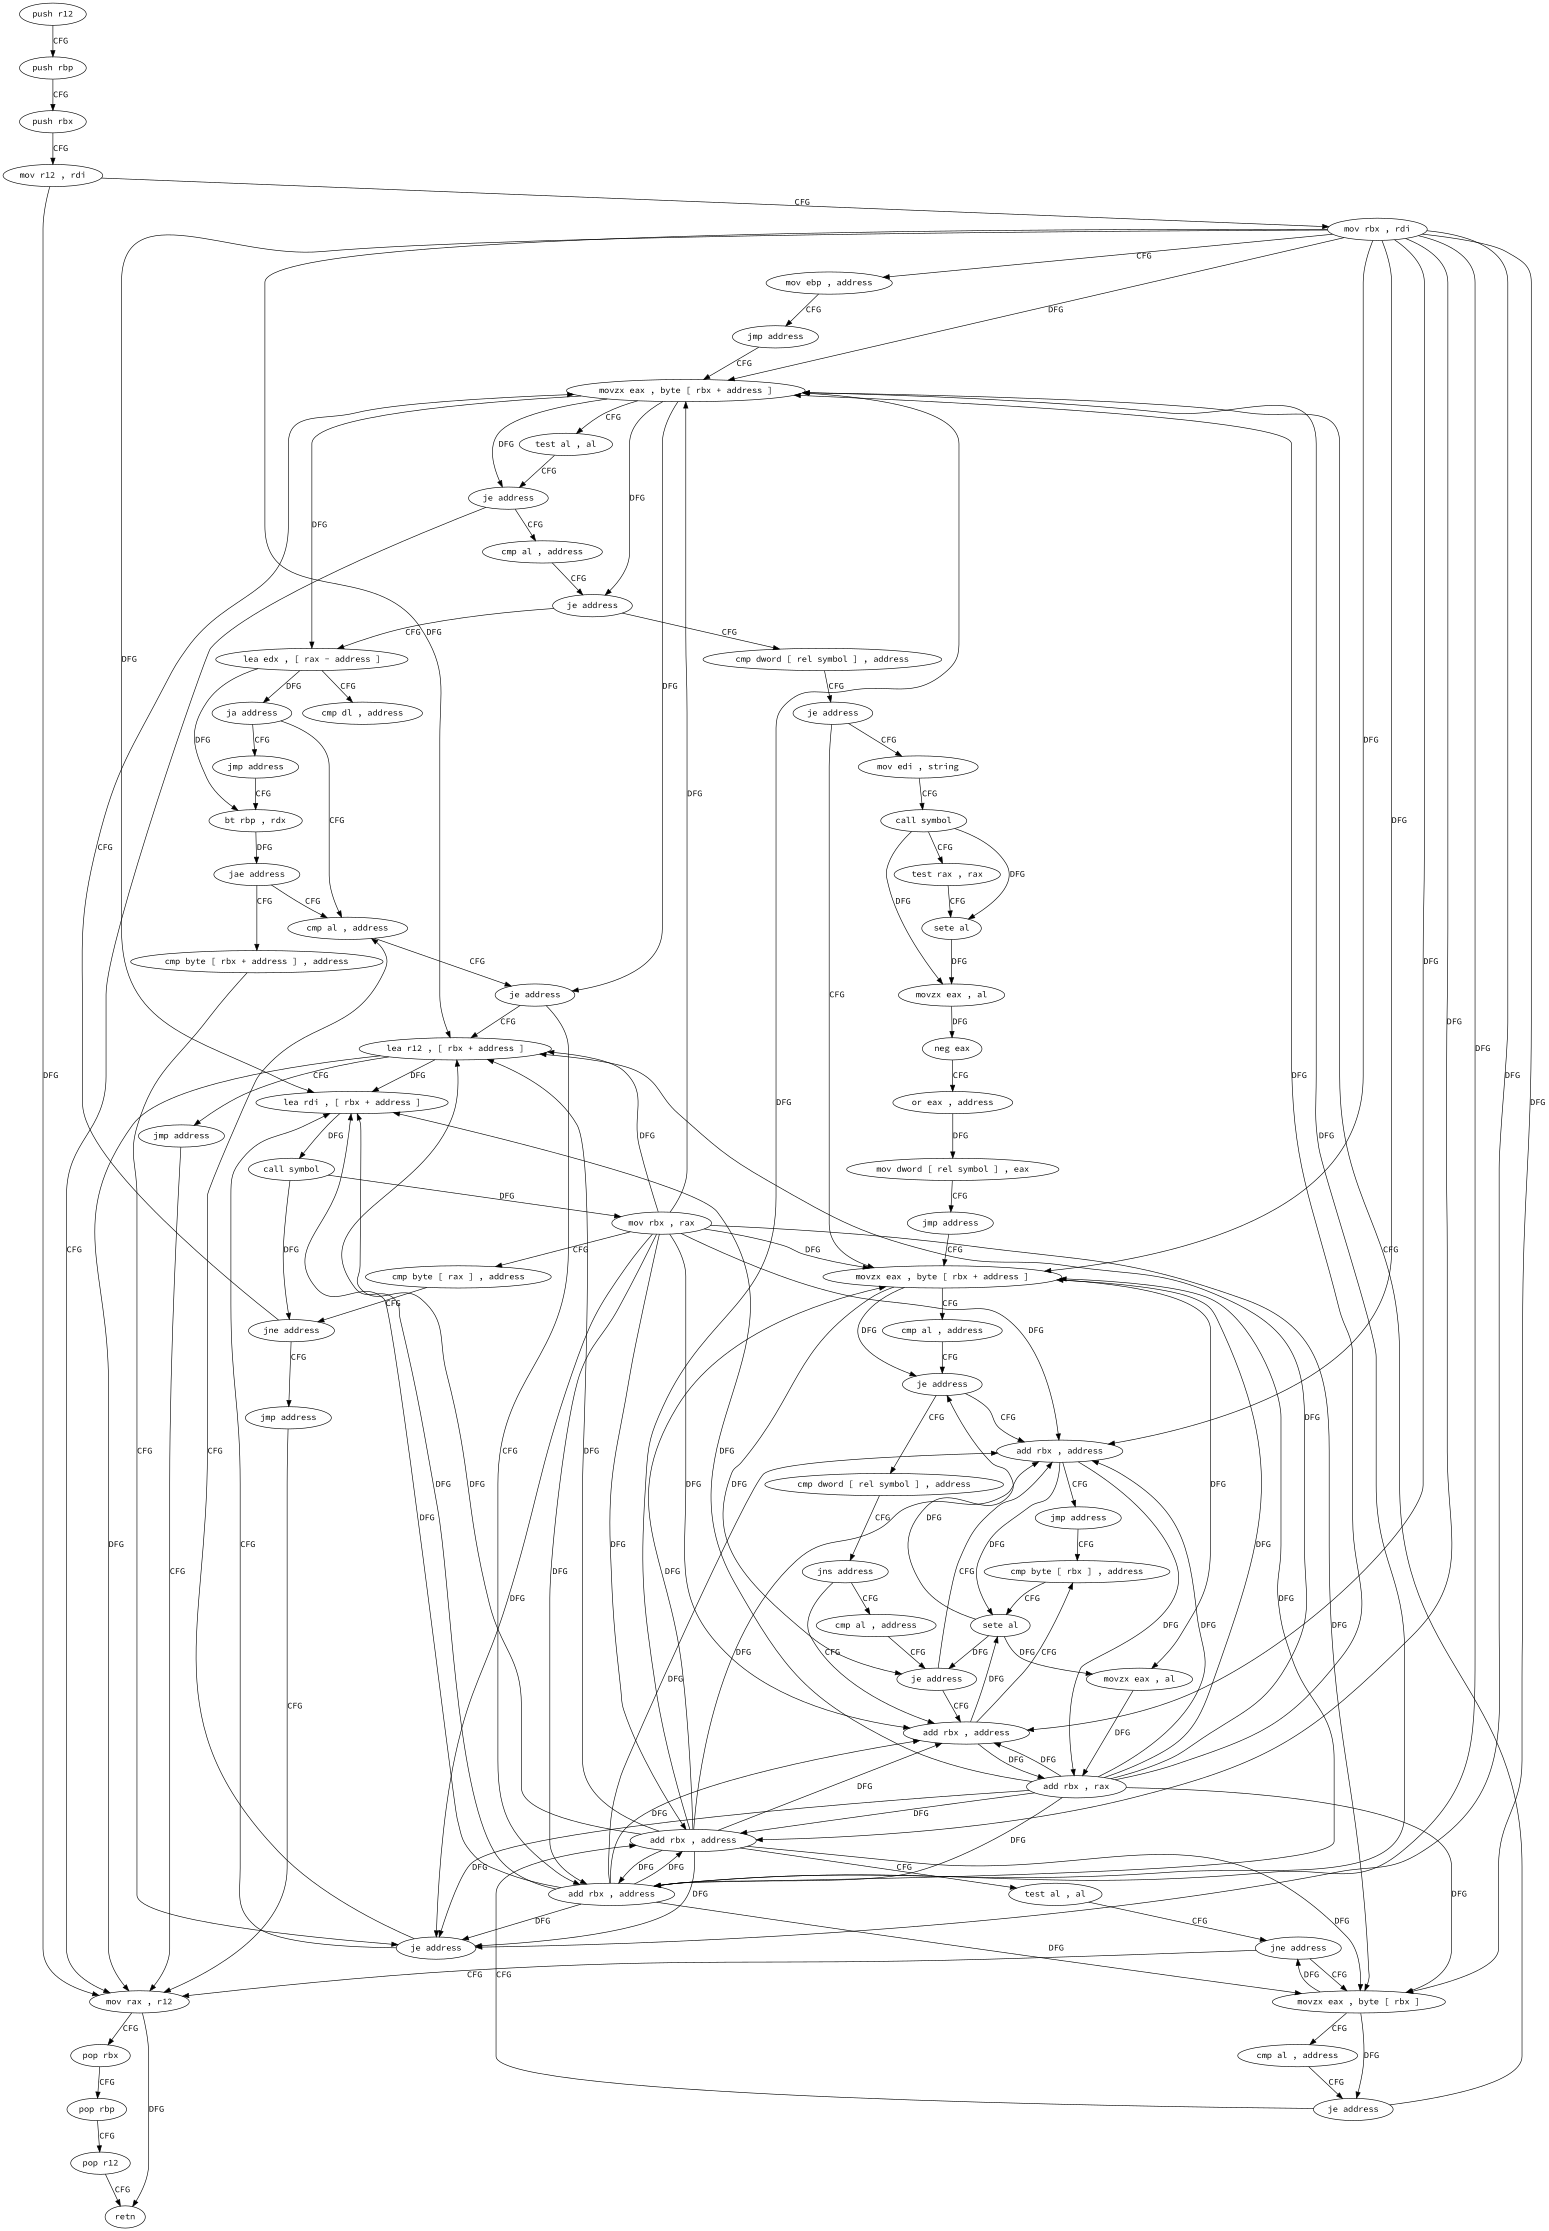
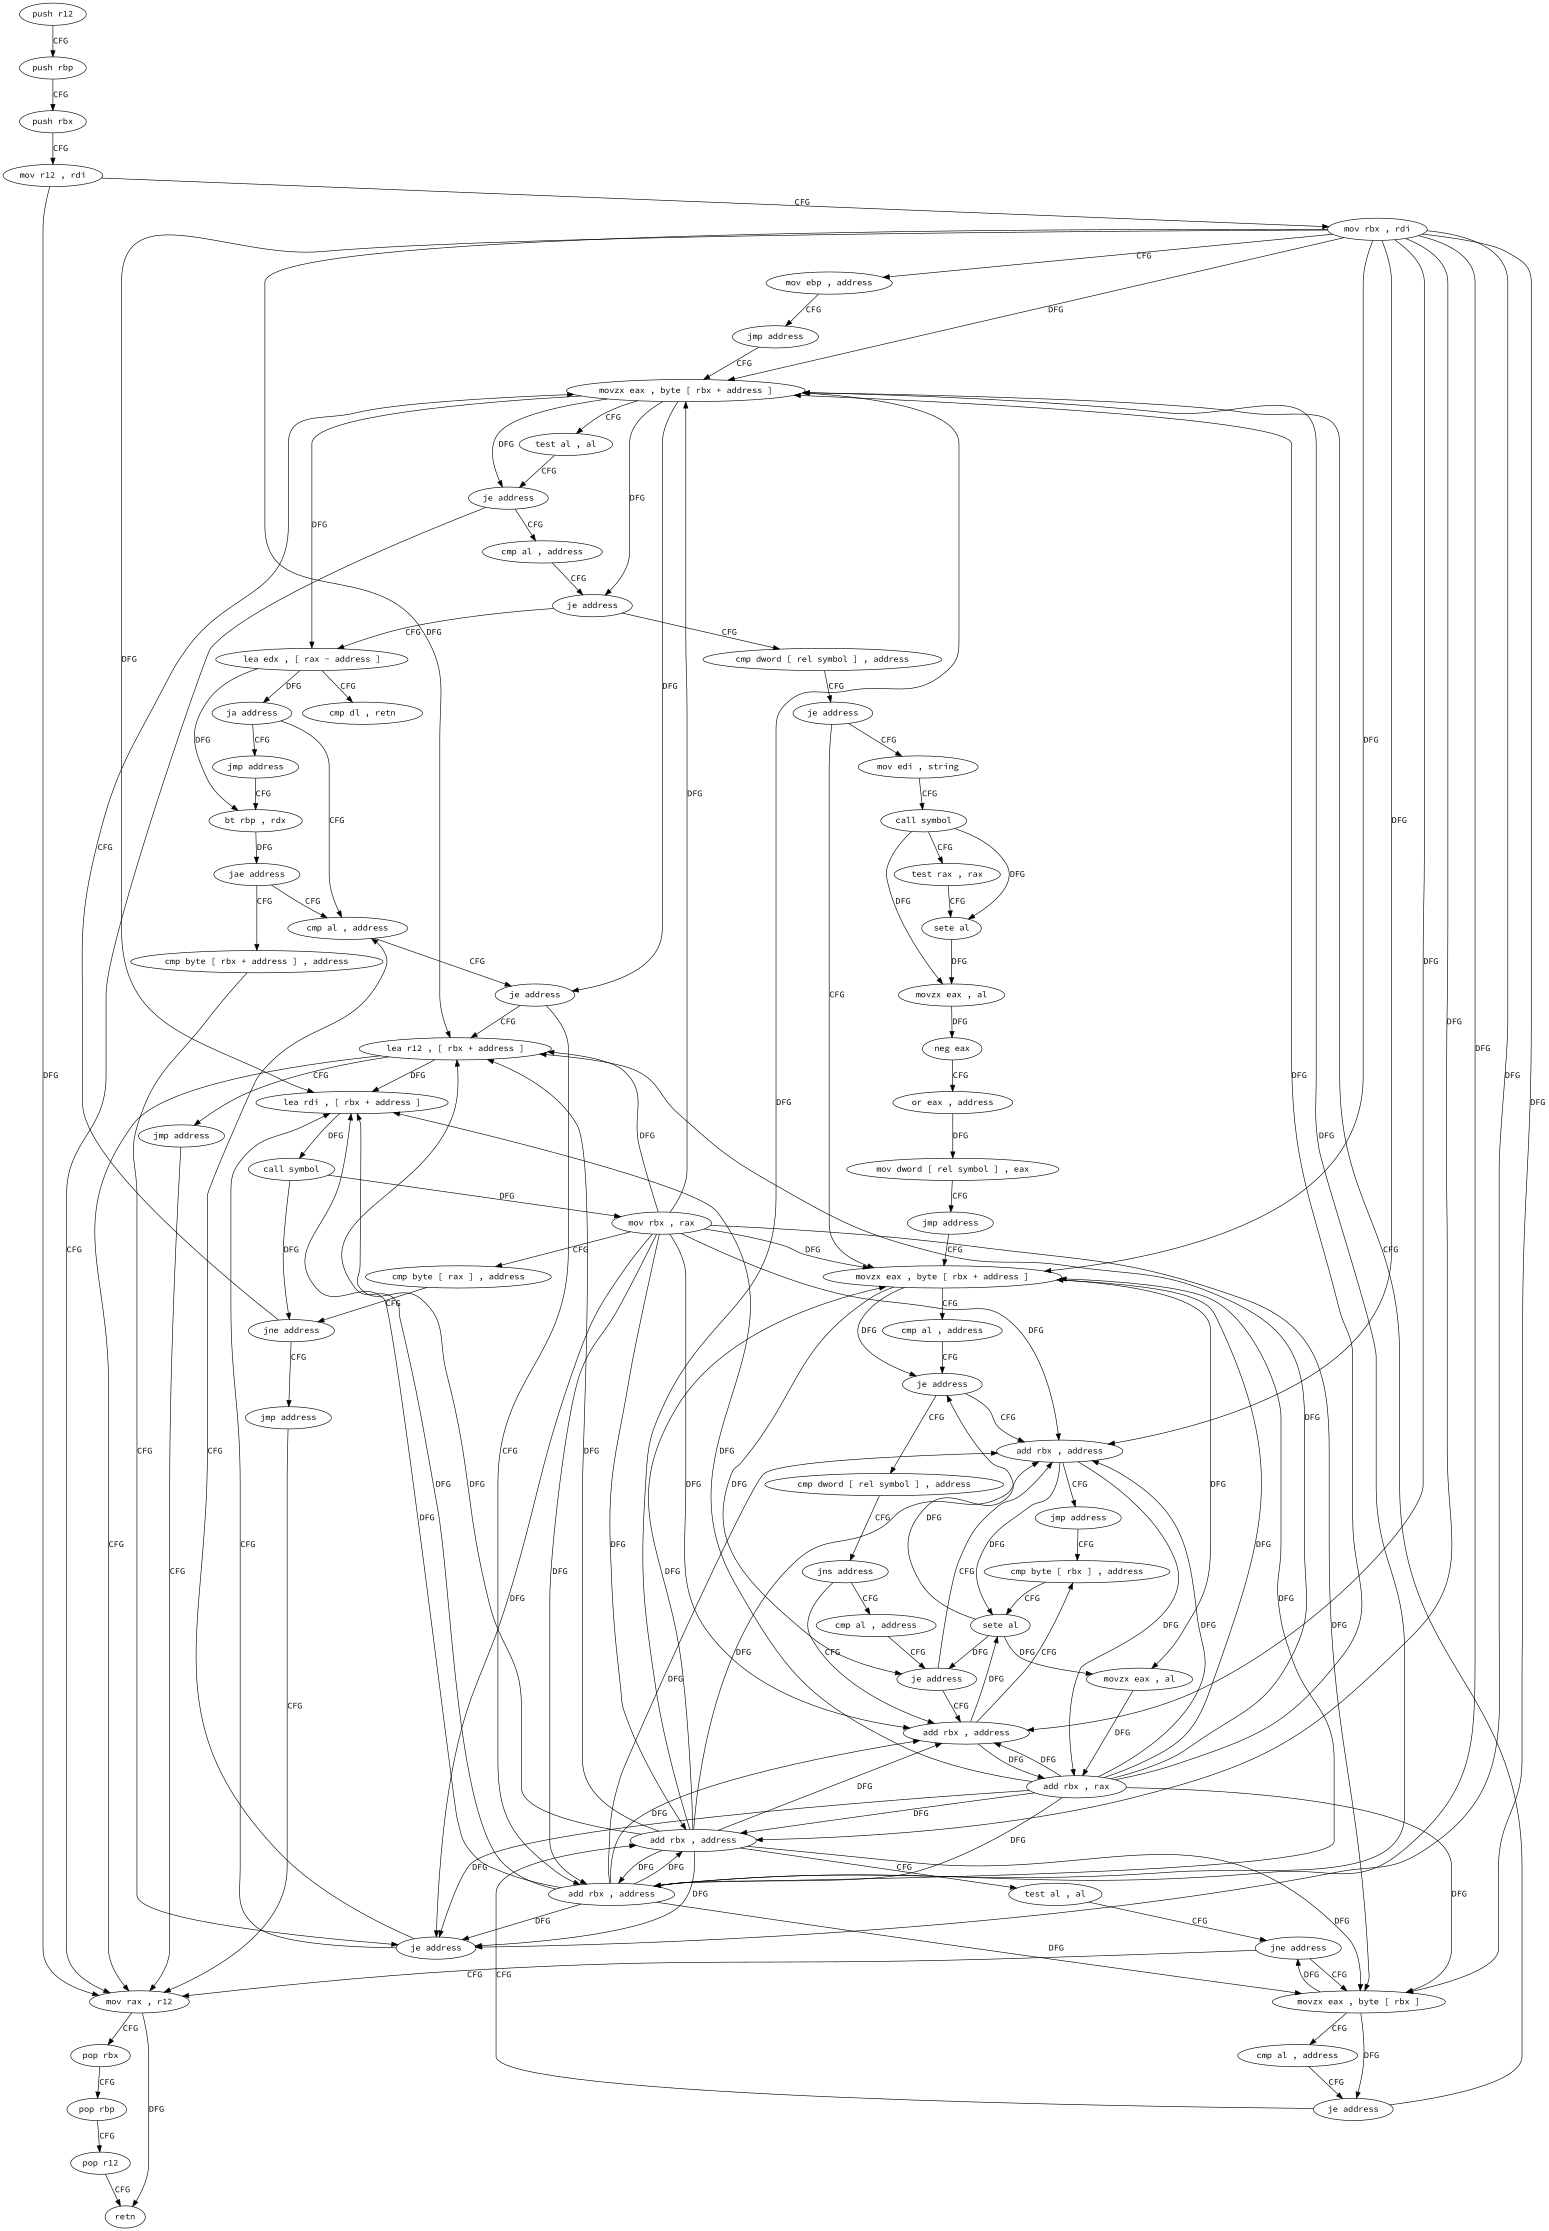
(363, 713) -> (363, 713)
(116, 1545) -> (116, 1545)
